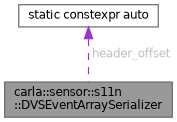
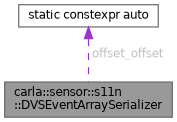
(130, 55) -> (126, 55)
